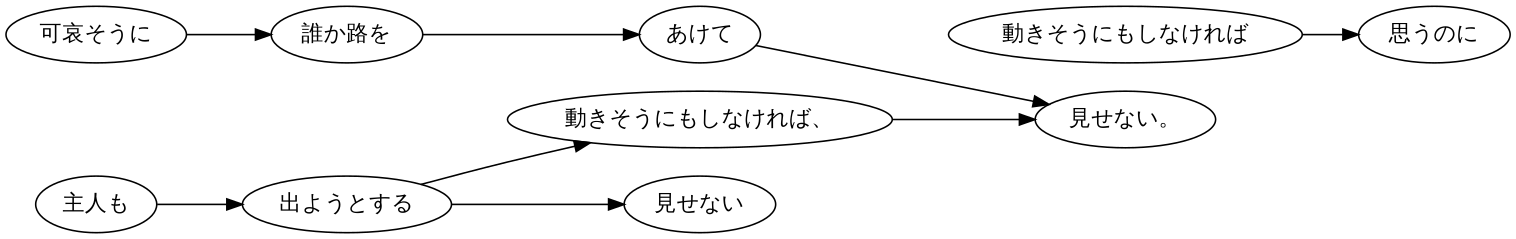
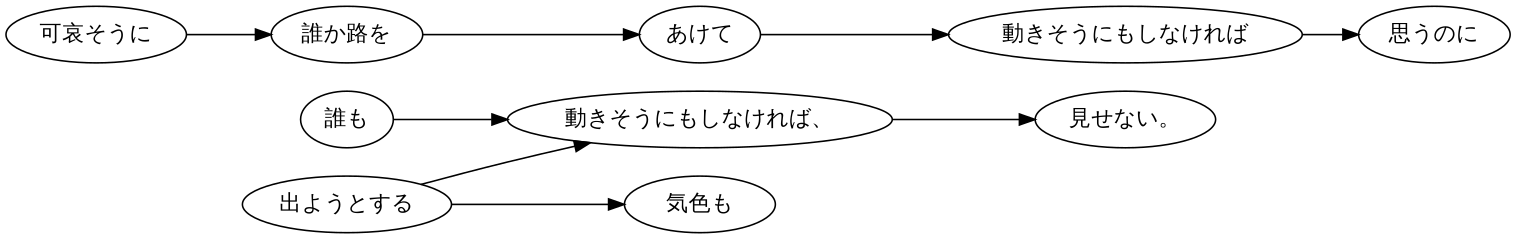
(895, 73) -> (846, 35)
none -> (347, 119)
(96, 204) -> none
(700, 204) -> (700, 204)
